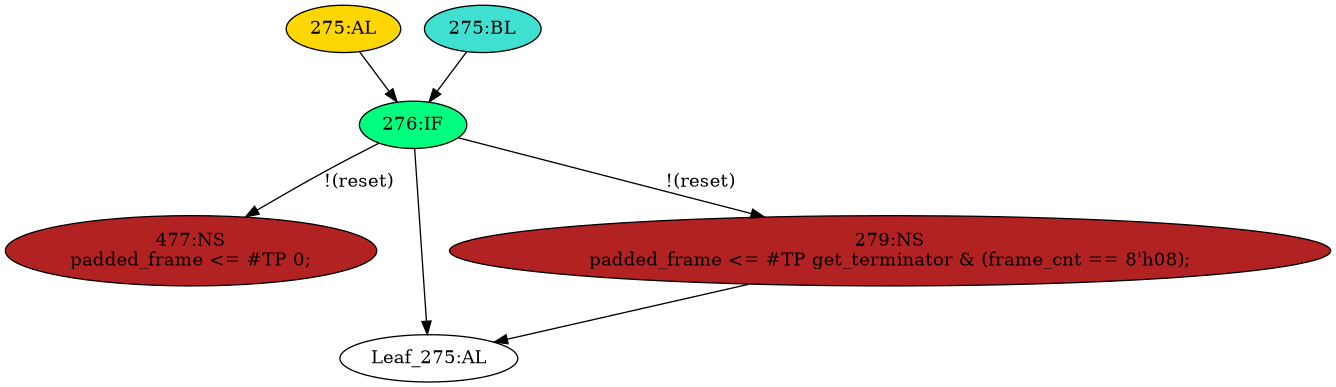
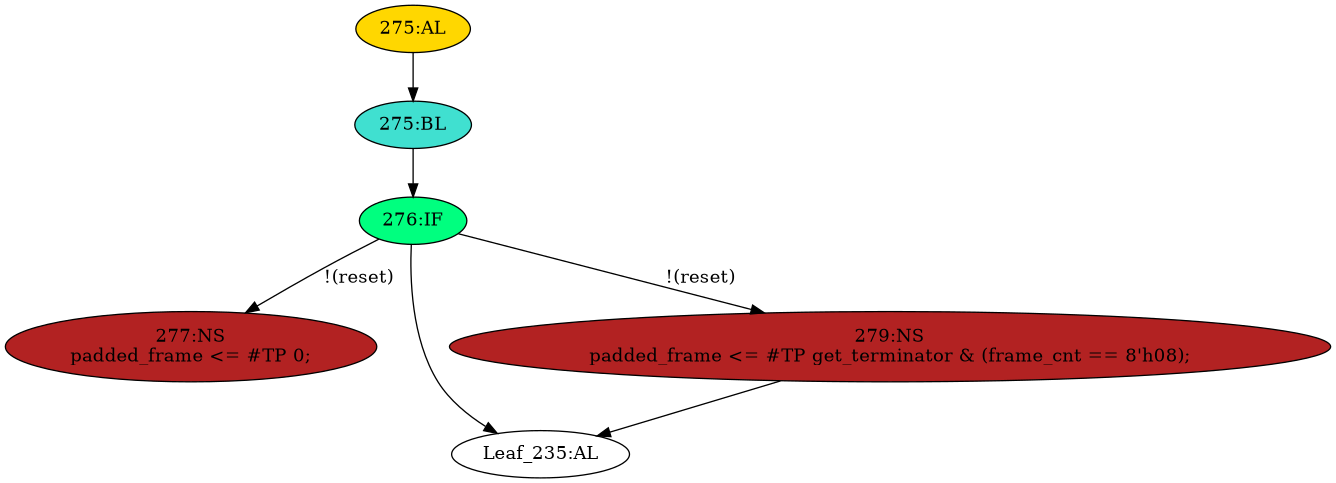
(374, 71) -> (413, 70)
(191, 251) -> (191, 347)
(429, 358) -> (541, 454)
